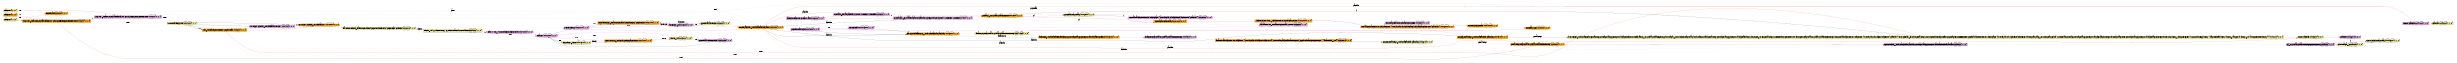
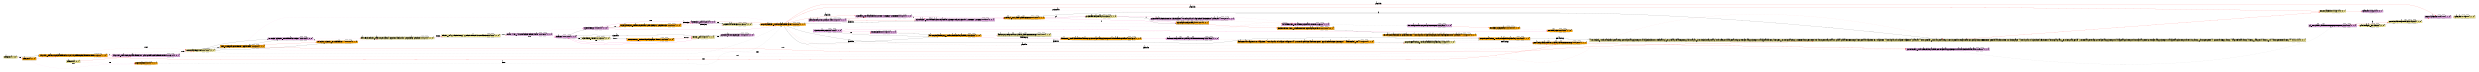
(32, 17) -> (20, 58)
(594, 36) -> (615, 36)
